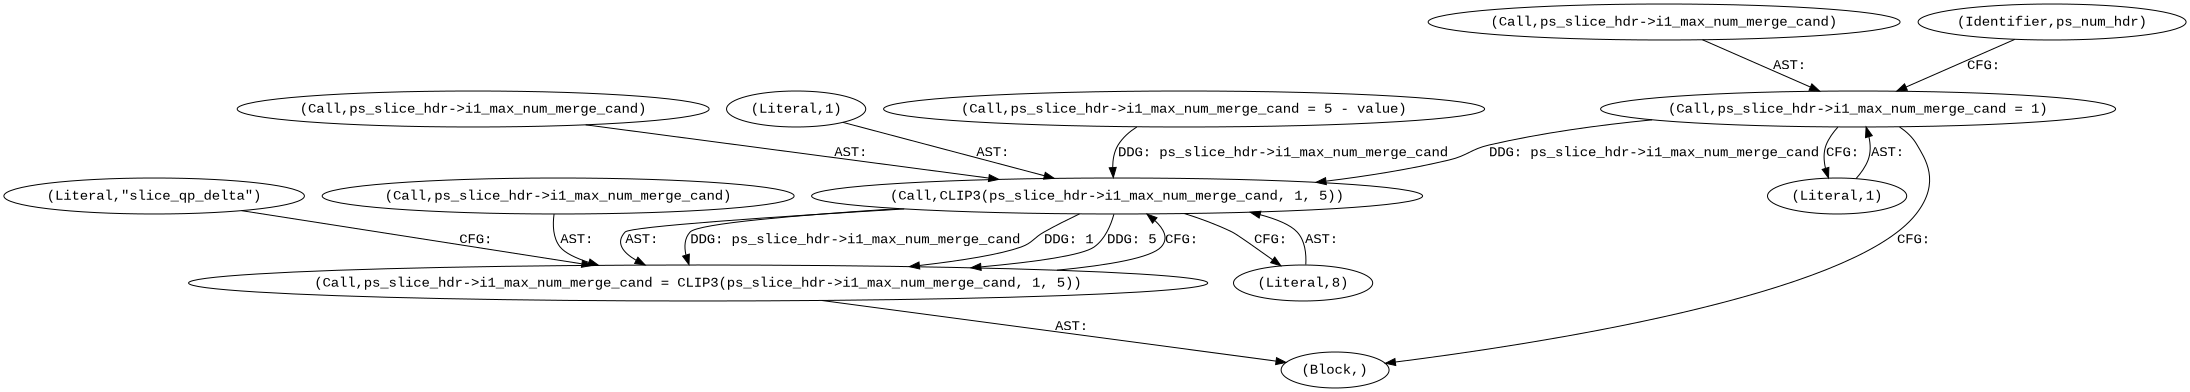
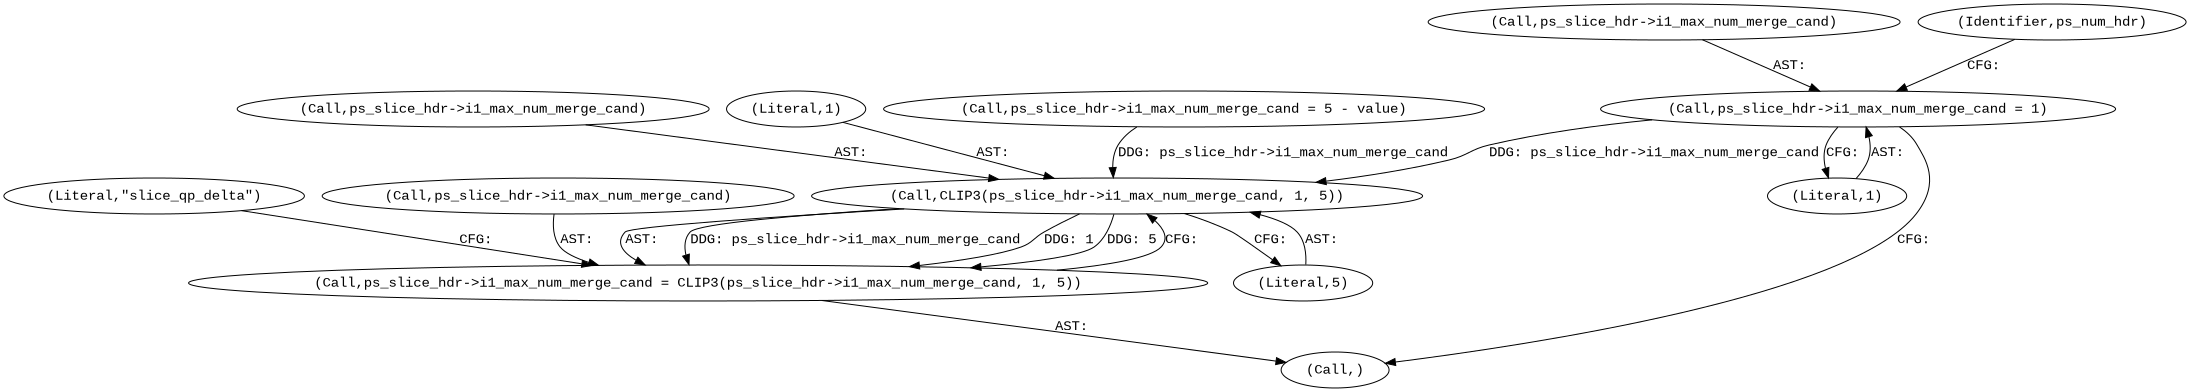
(1303, 283) -> (1303, 283)
(1335, 370) -> (1335, 370)
